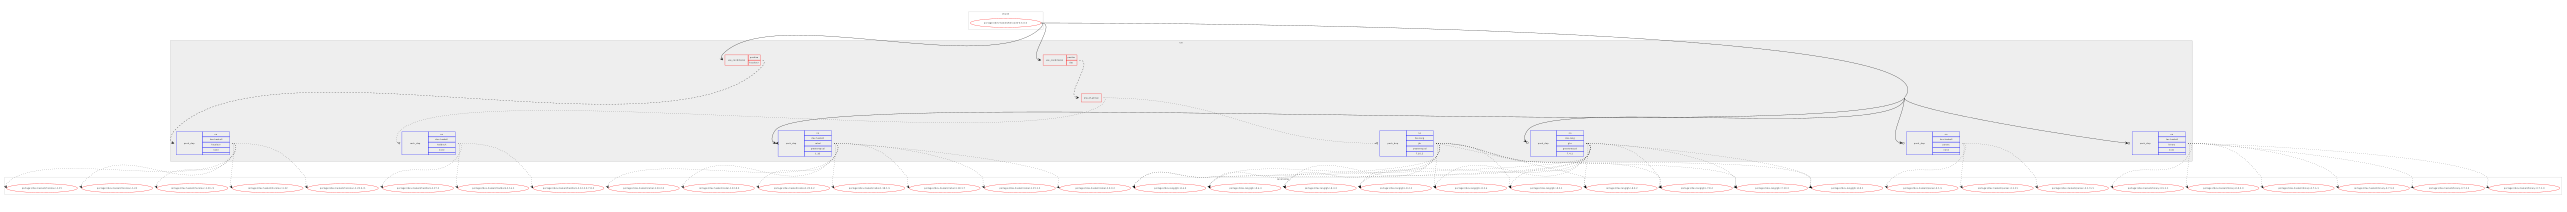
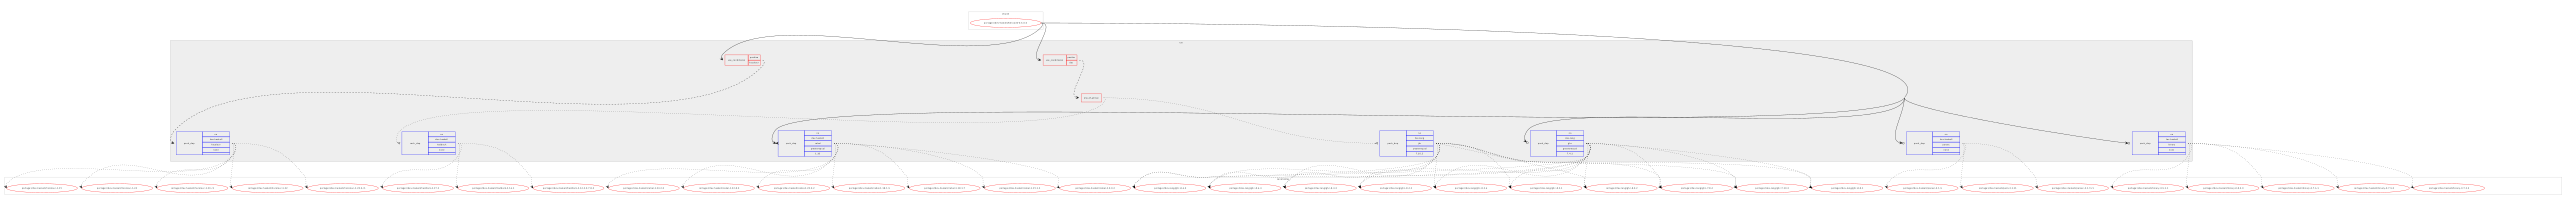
(1998, 188) -> (1998, 188)
(2524, 188) -> none
